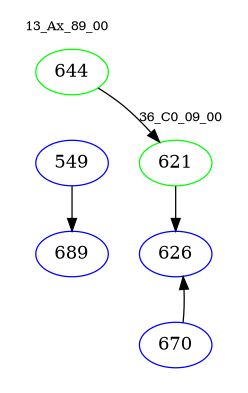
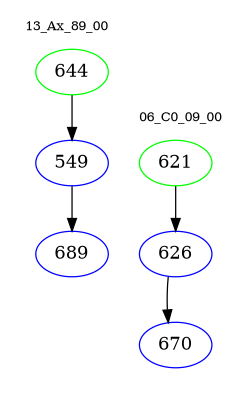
(181, 118) -> (181, 118)
(137, 119) -> (72, 111)
(184, 306) -> (167, 293)
